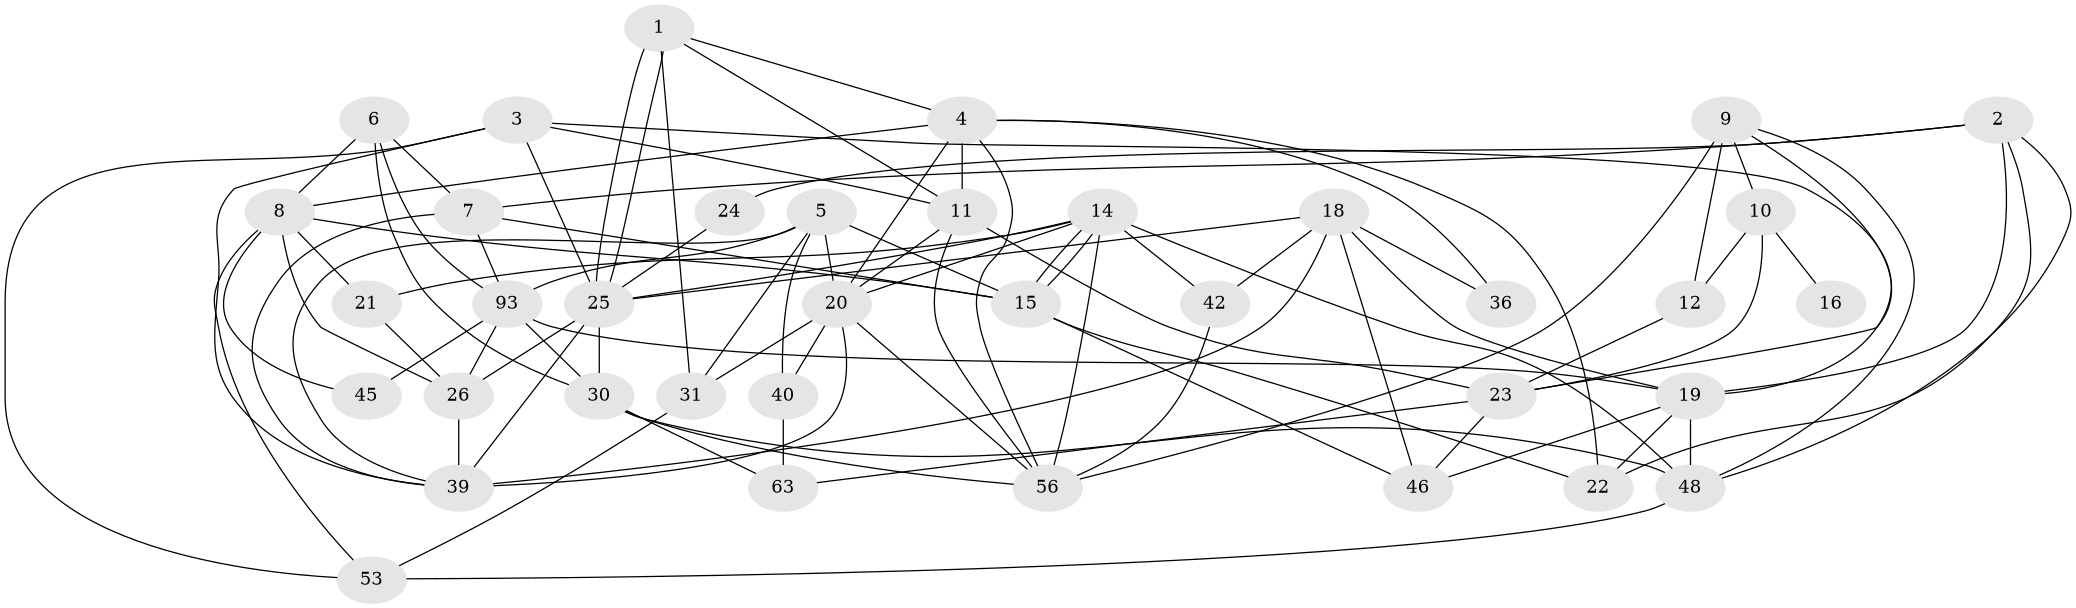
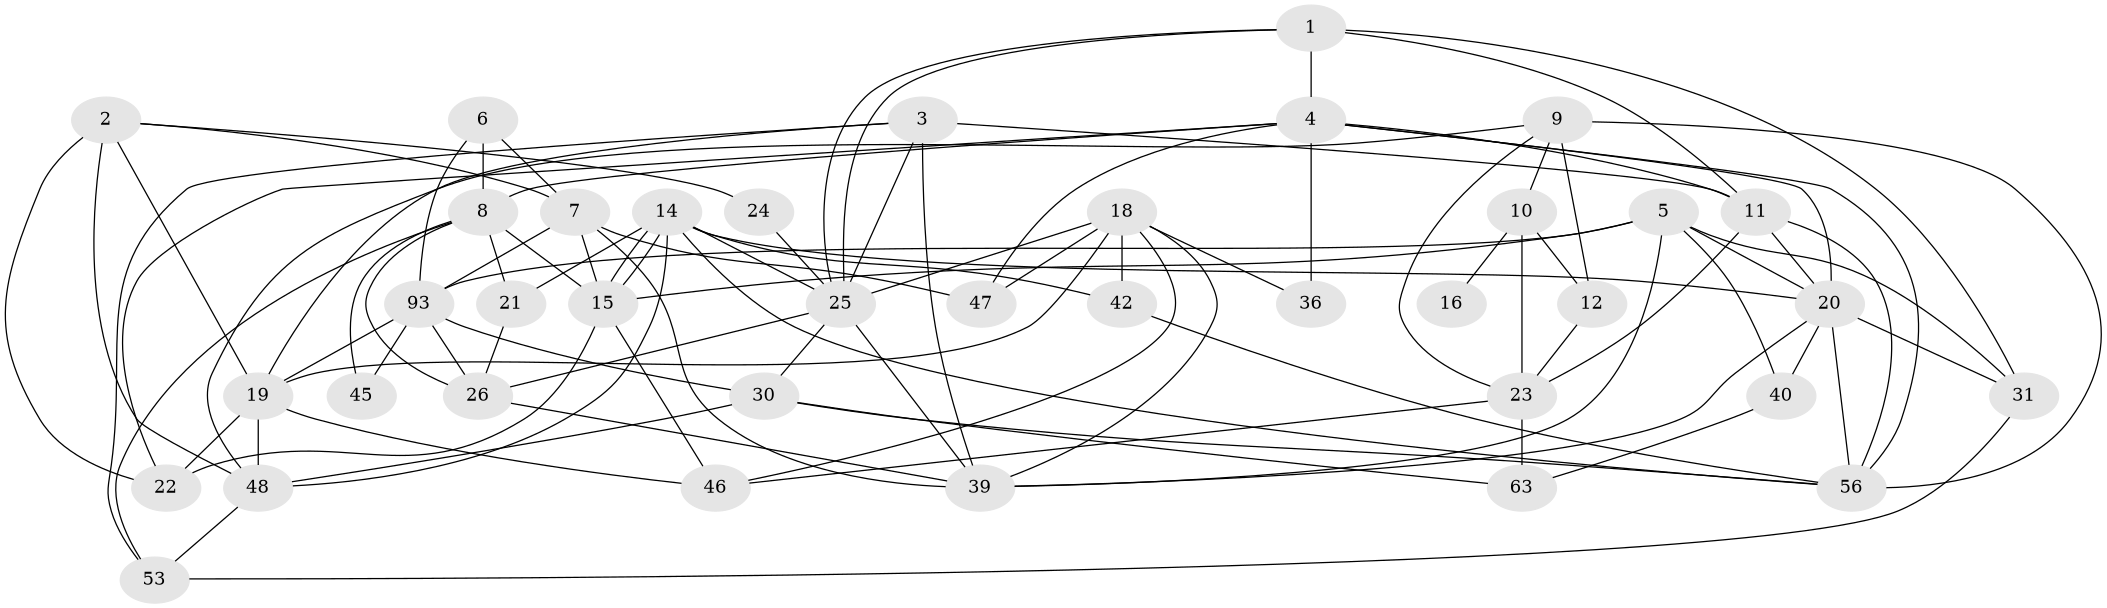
(429, 297) -> none
none -> (981, 304)
